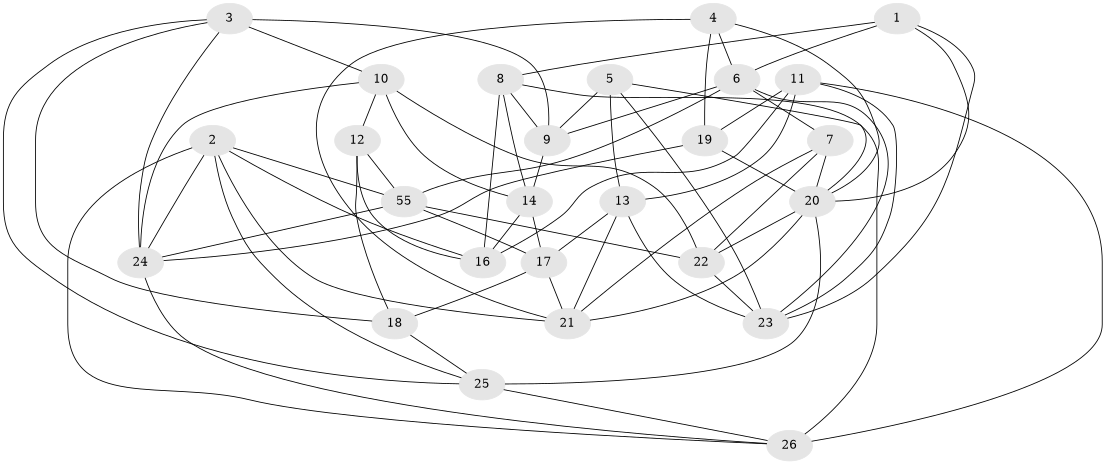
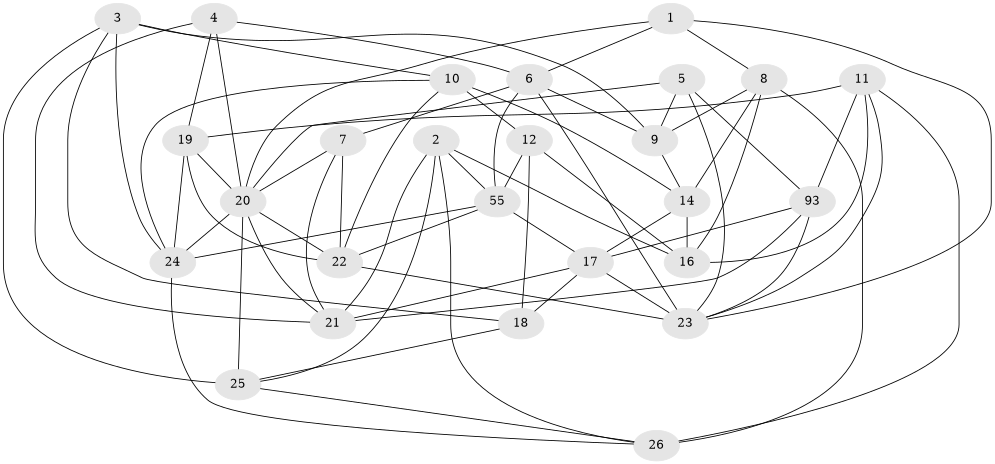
(176, 201) -> (208, 232)
(623, 202) -> (812, 202)
none -> (231, 231)
none -> (641, 295)
